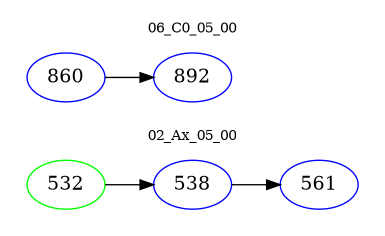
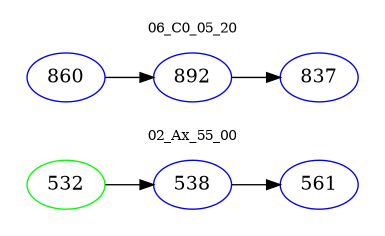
(193, 29) -> (193, 29)
none -> (319, 77)
(193, 137) -> (193, 137)
